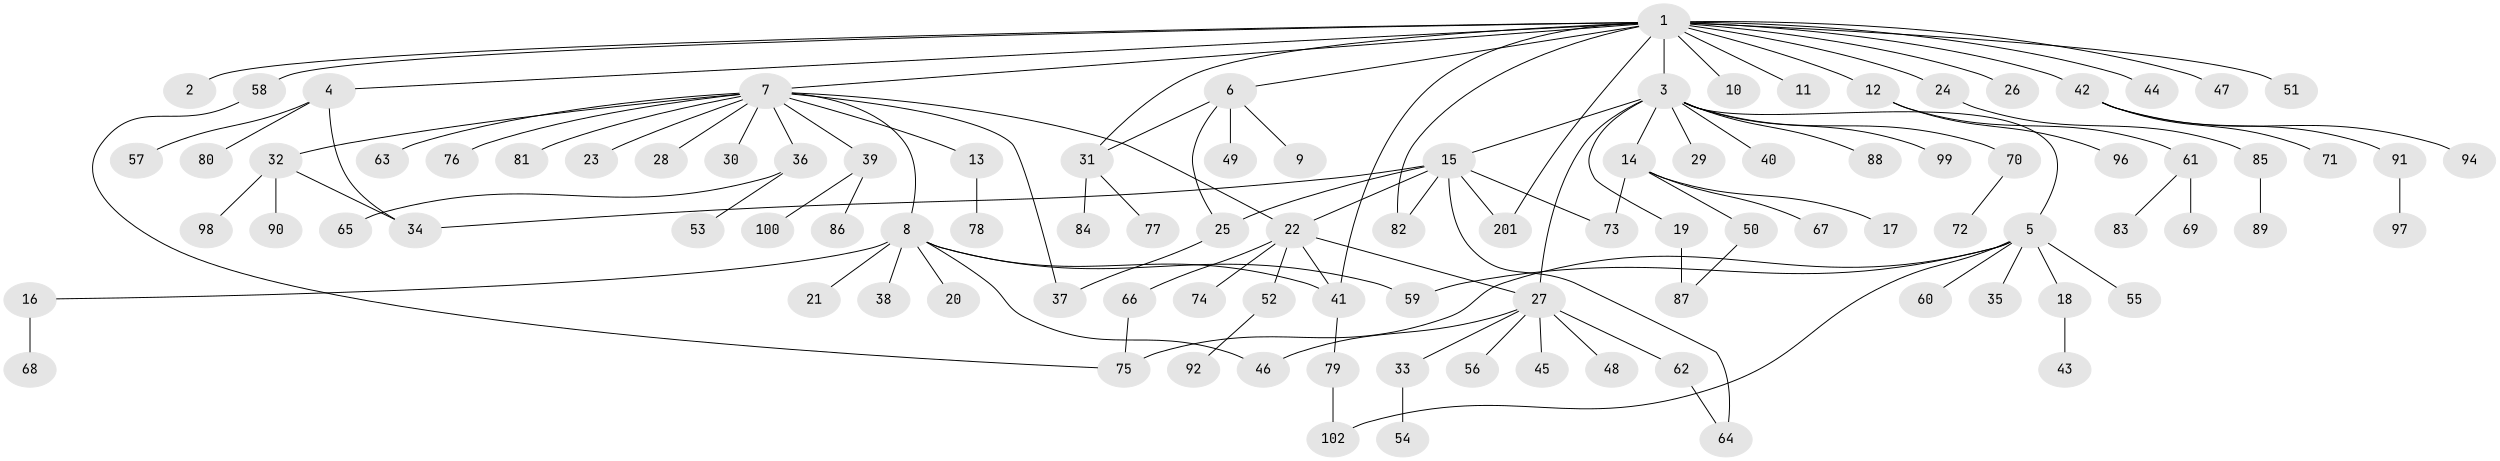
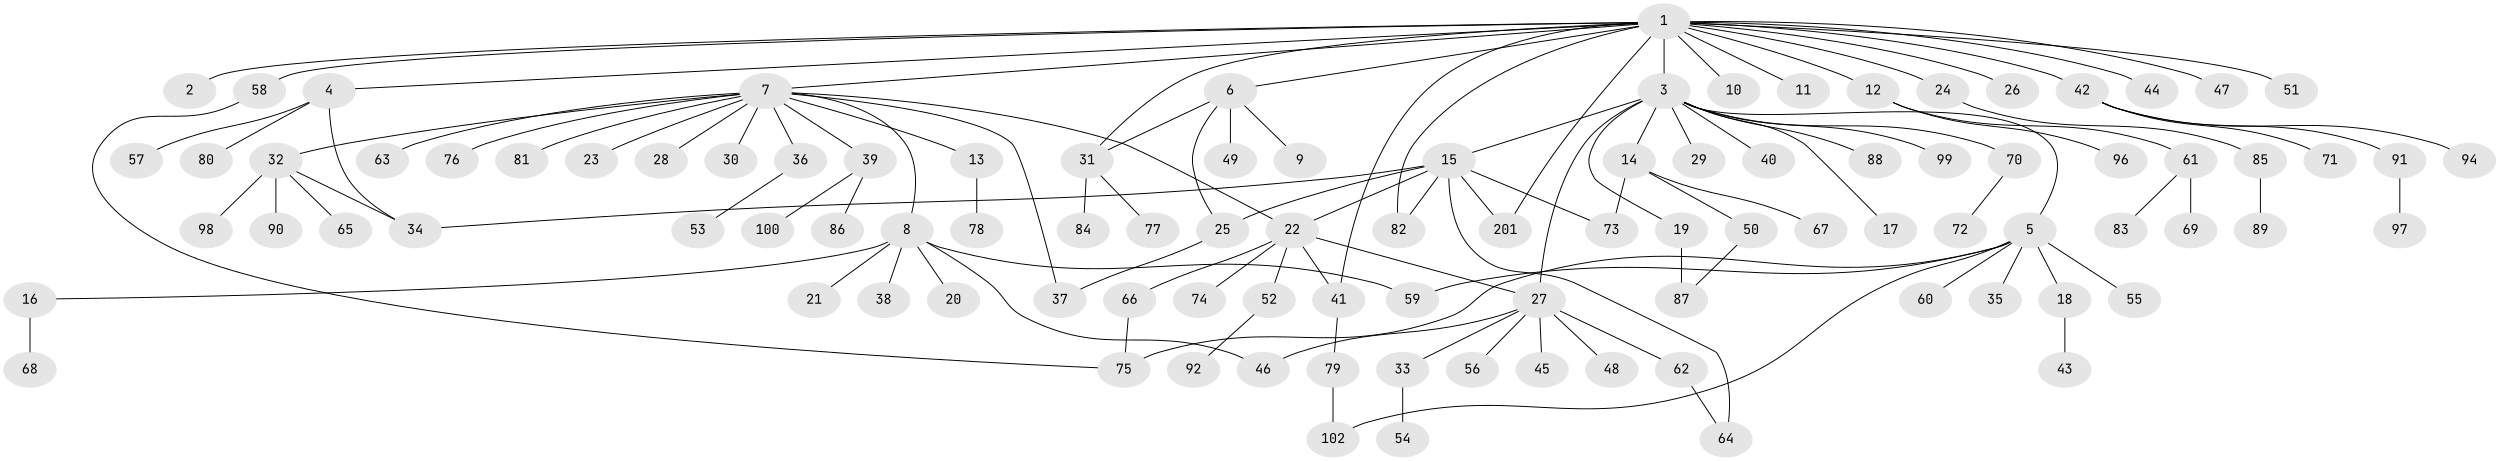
(573, 196) -> (311, 195)
(1760, 196) -> (1798, 140)
(1123, 265) -> none
